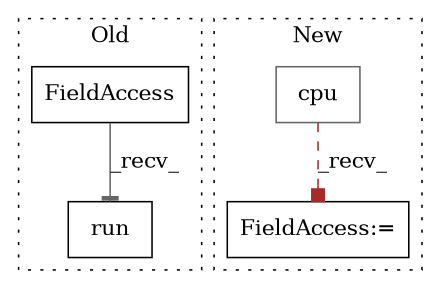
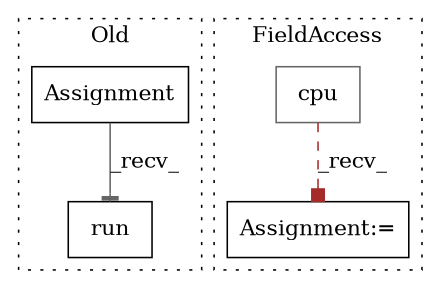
(318, 36) -> (318, 36)
(110, 95) -> (110, 95)
(318, 230) -> (318, 230)
